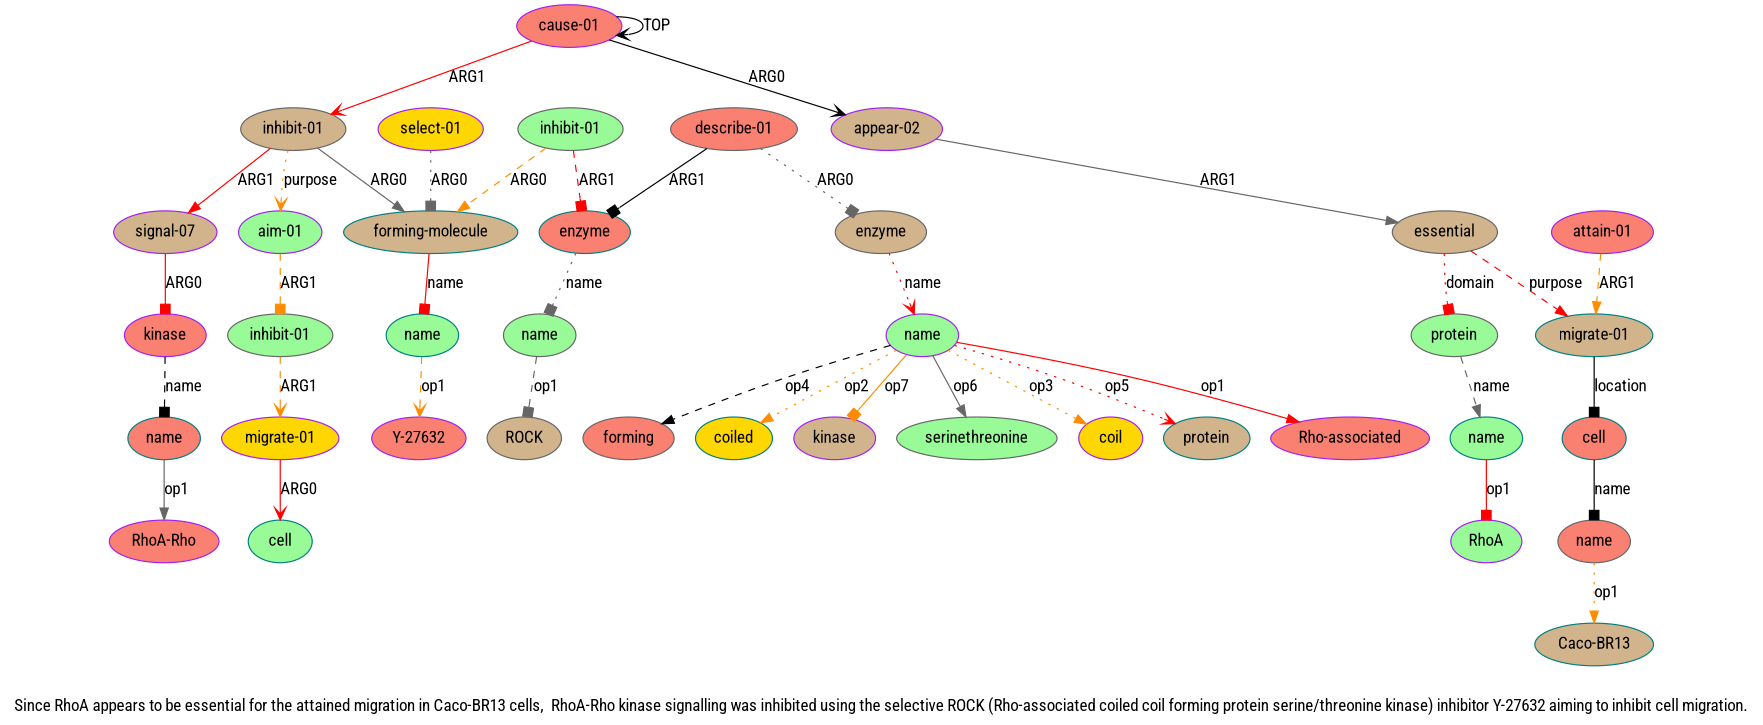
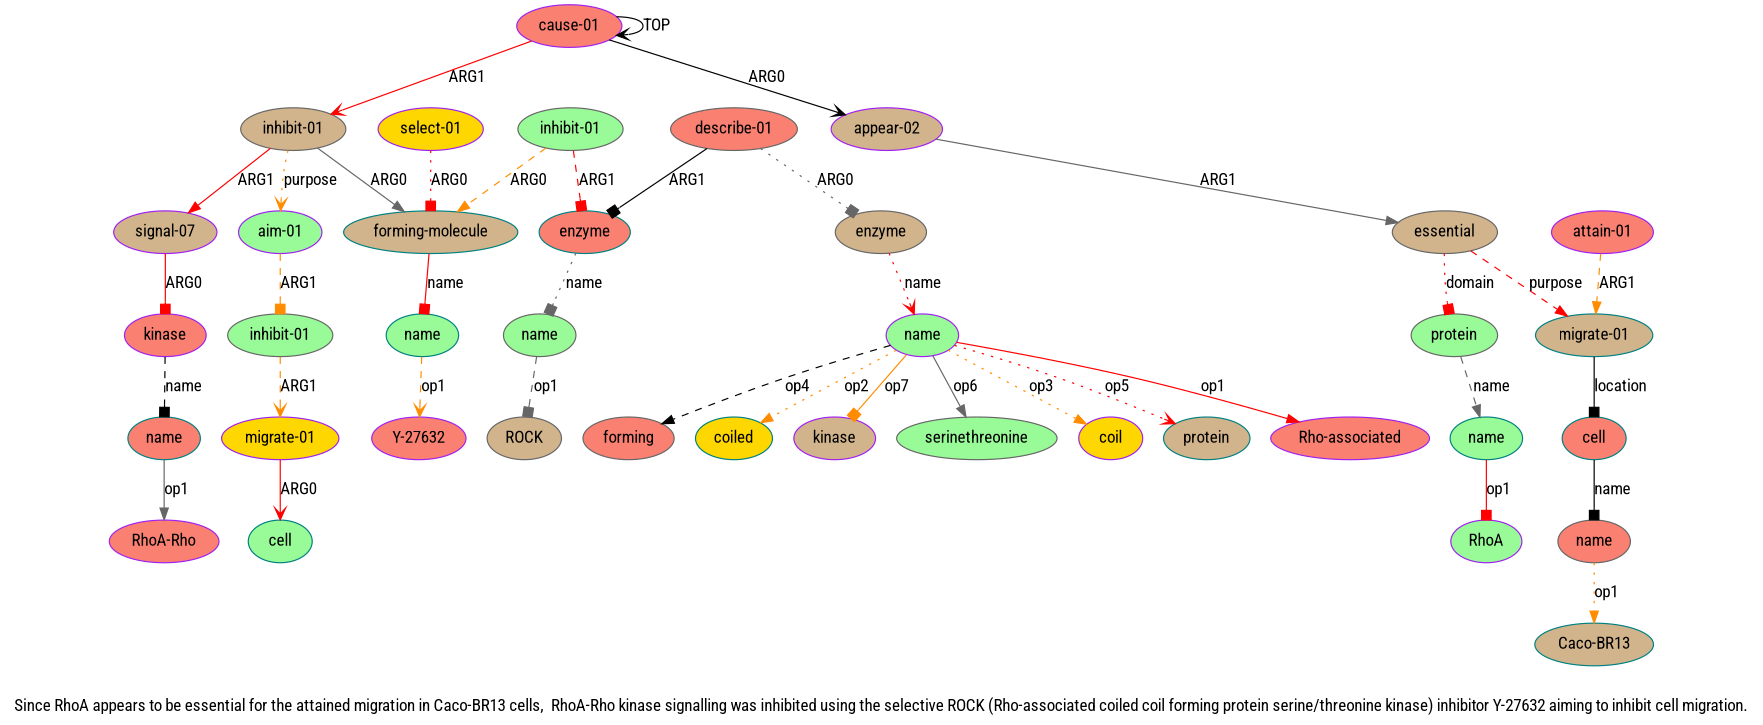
(431, 175) -> (431, 175)
